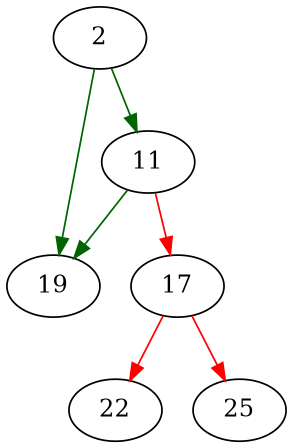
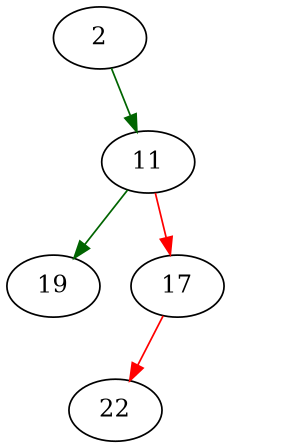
(78, 153) -> none
(240, 410) -> none
